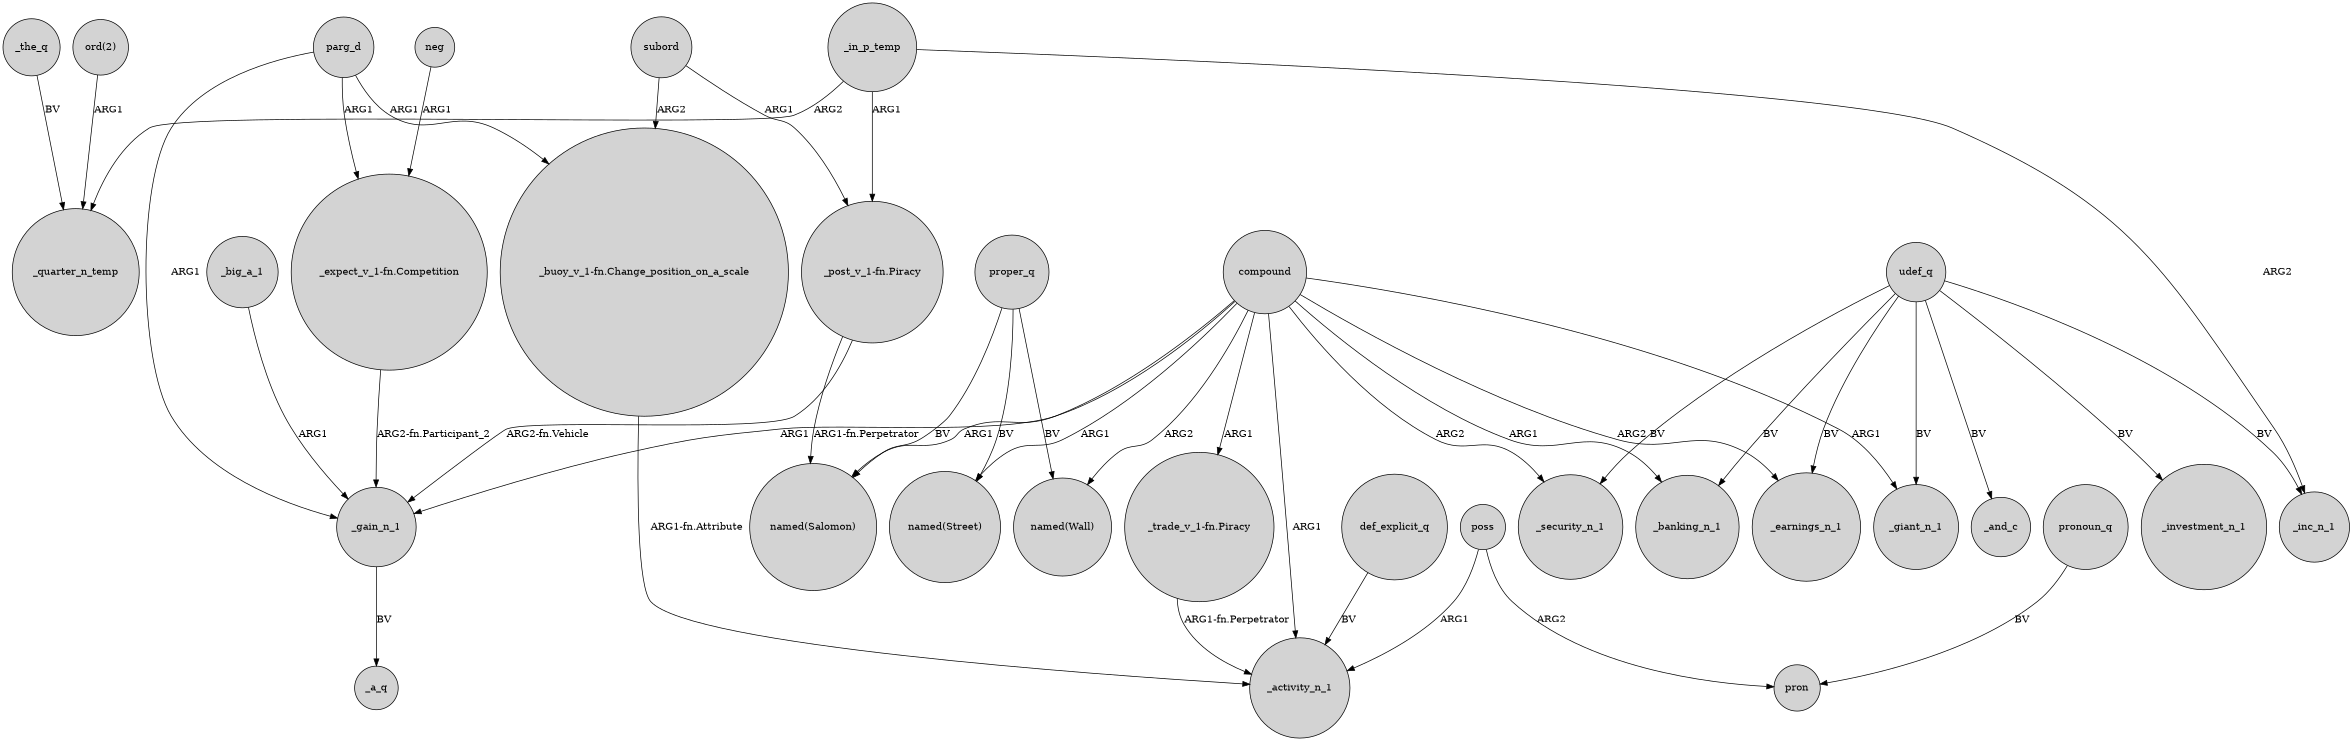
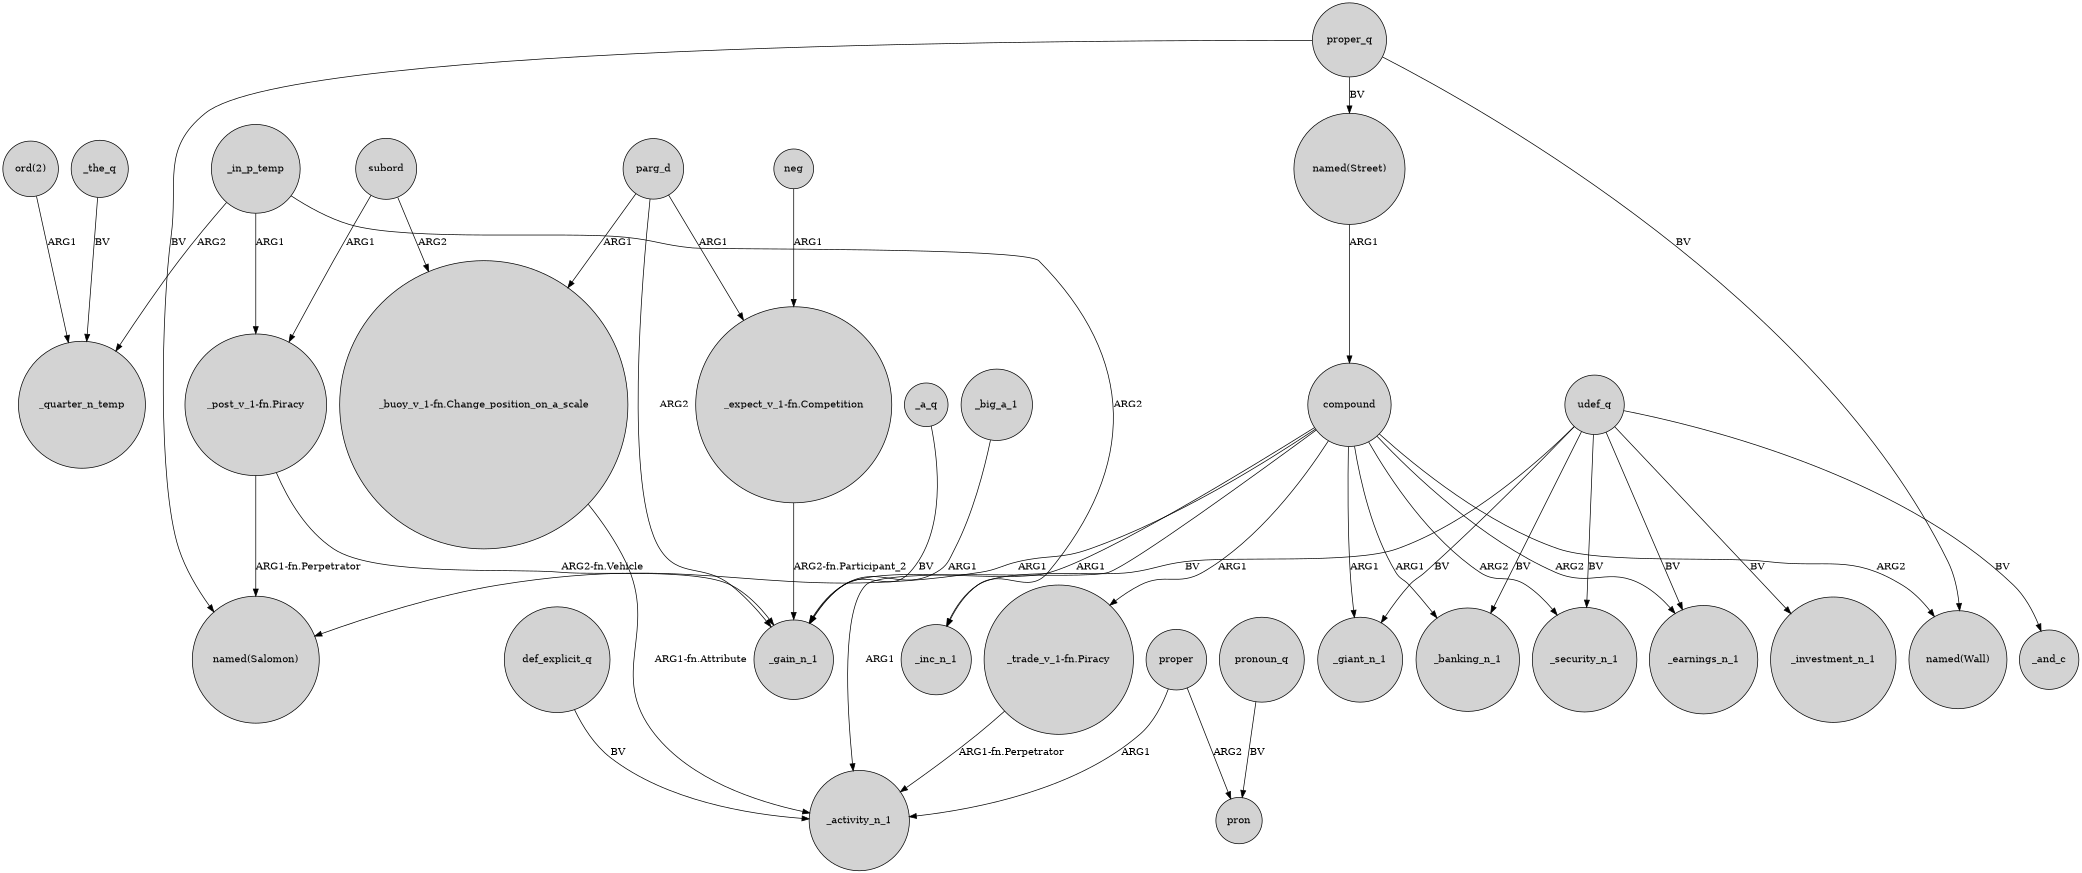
(186, 272) -> (674, 405)
(1118, 406) -> (1349, 290)
(1483, 527) -> (1176, 660)
(376, 613) -> (921, 557)
